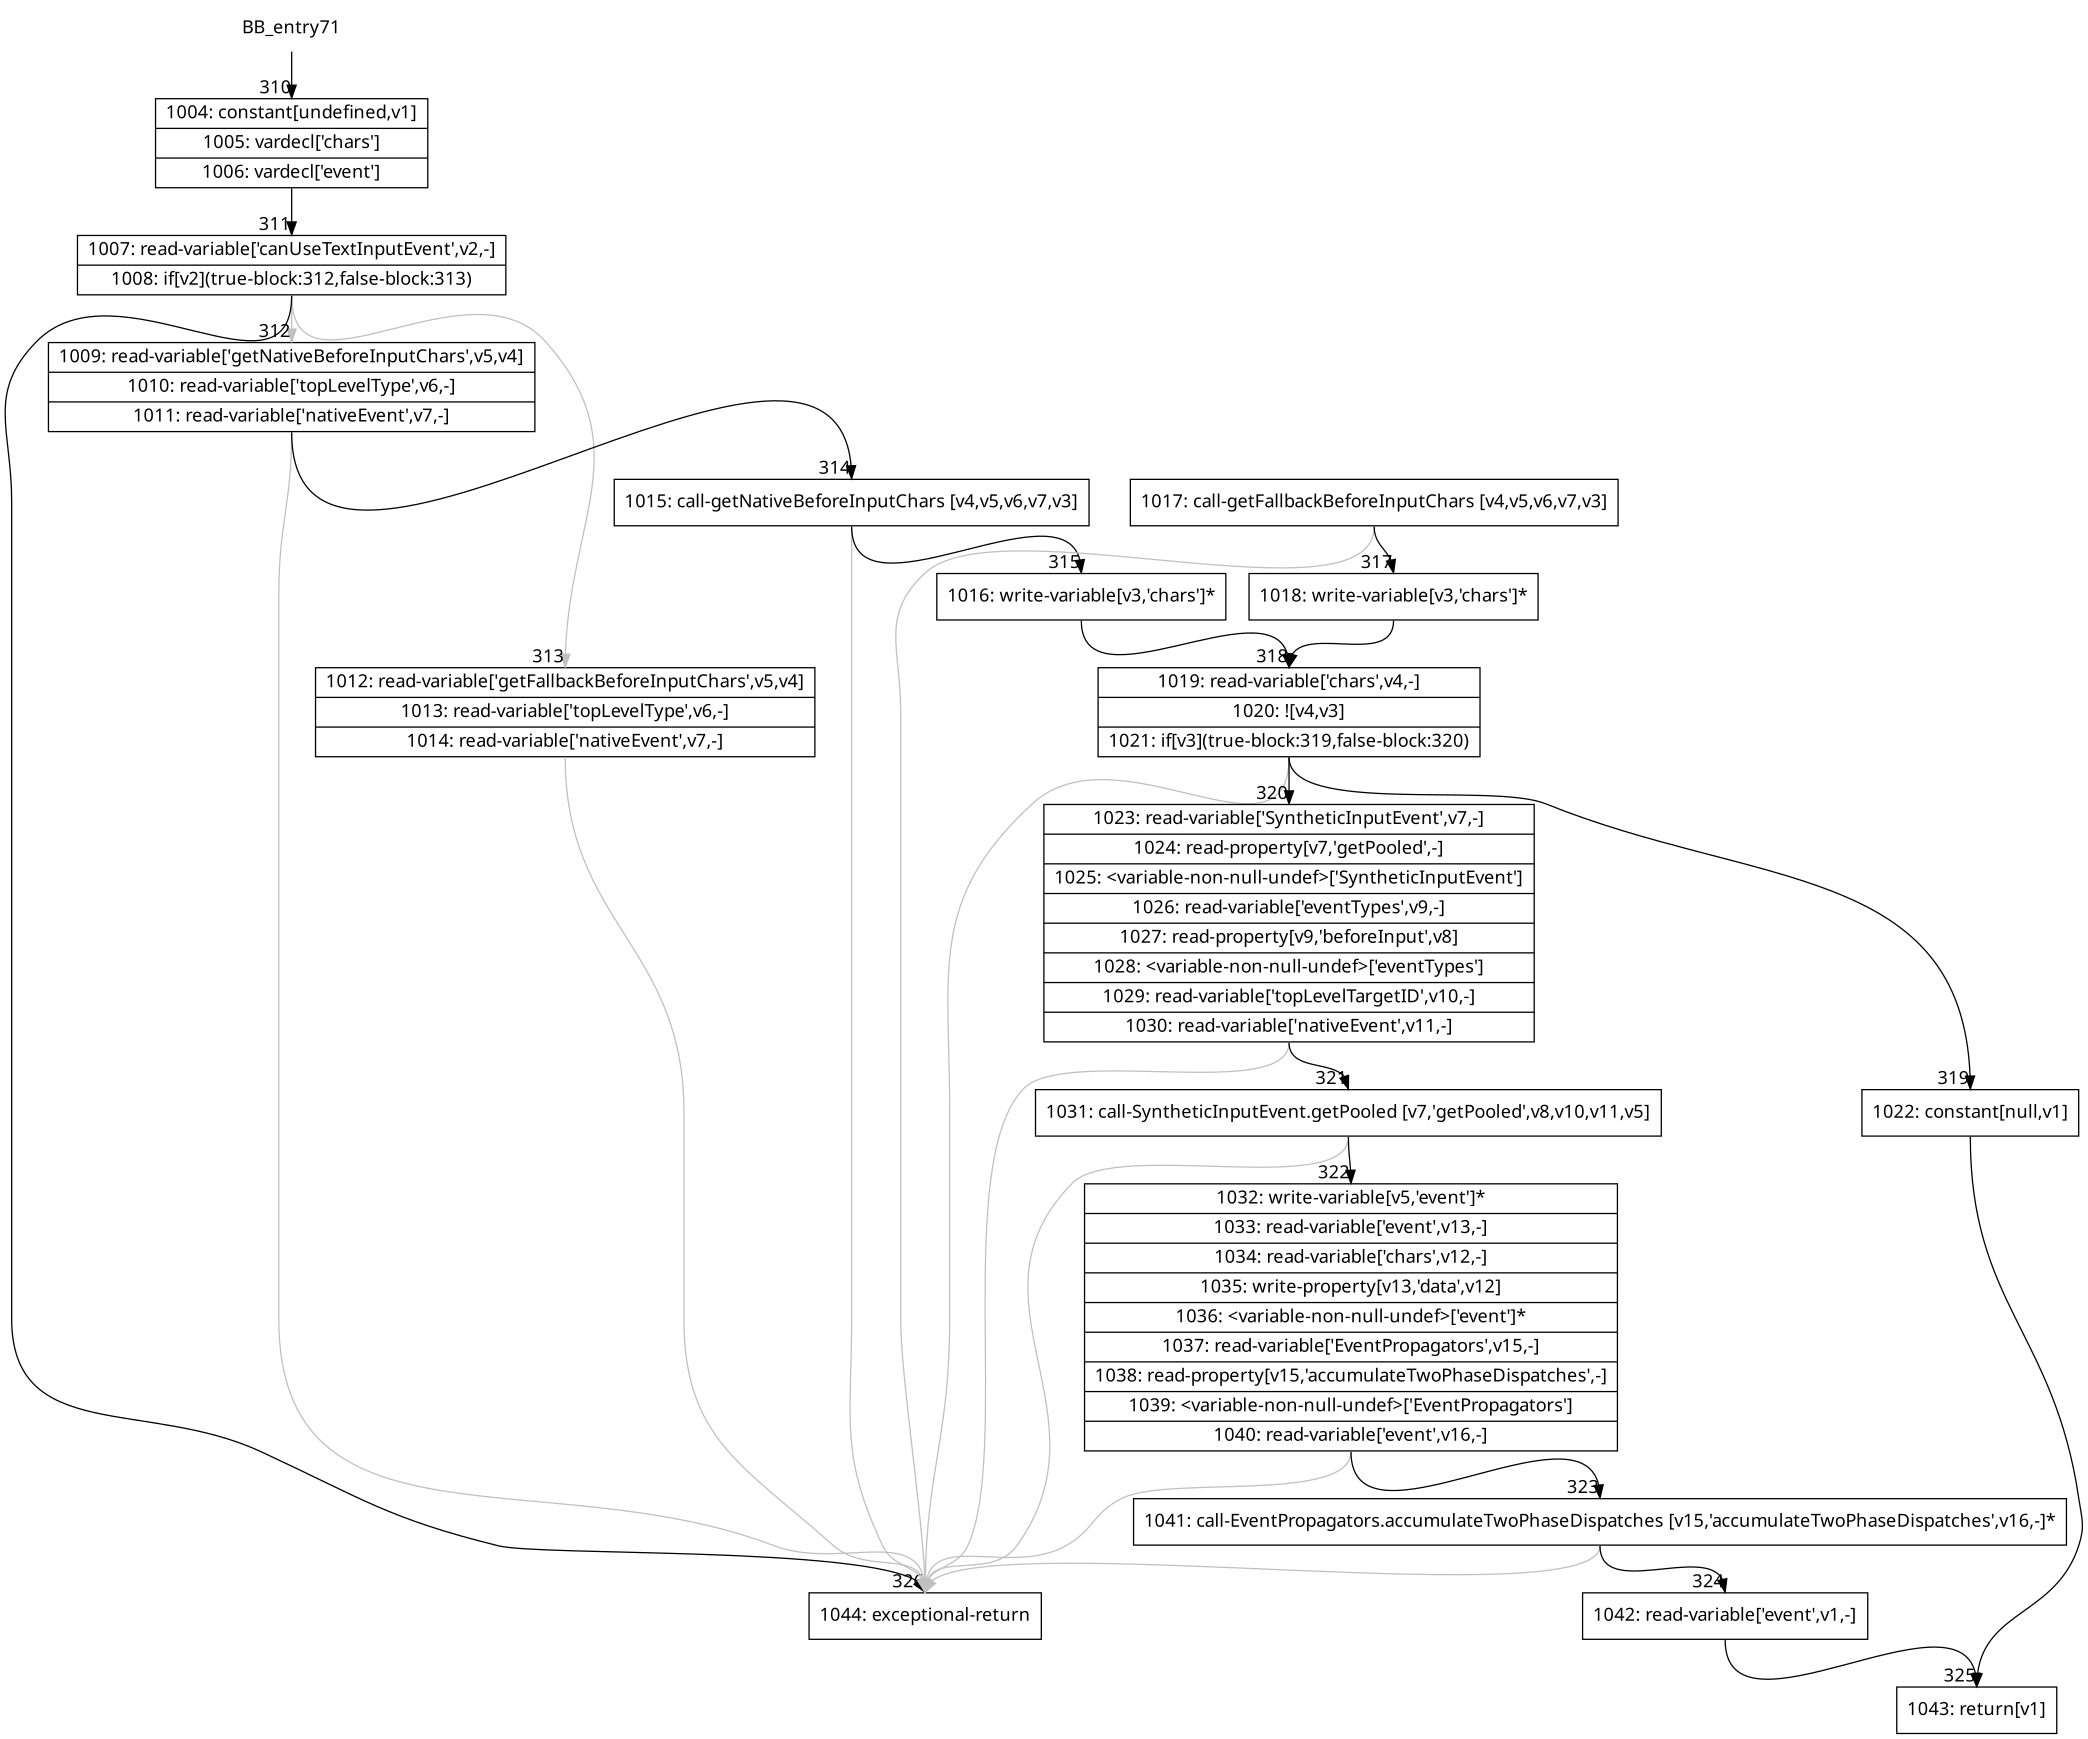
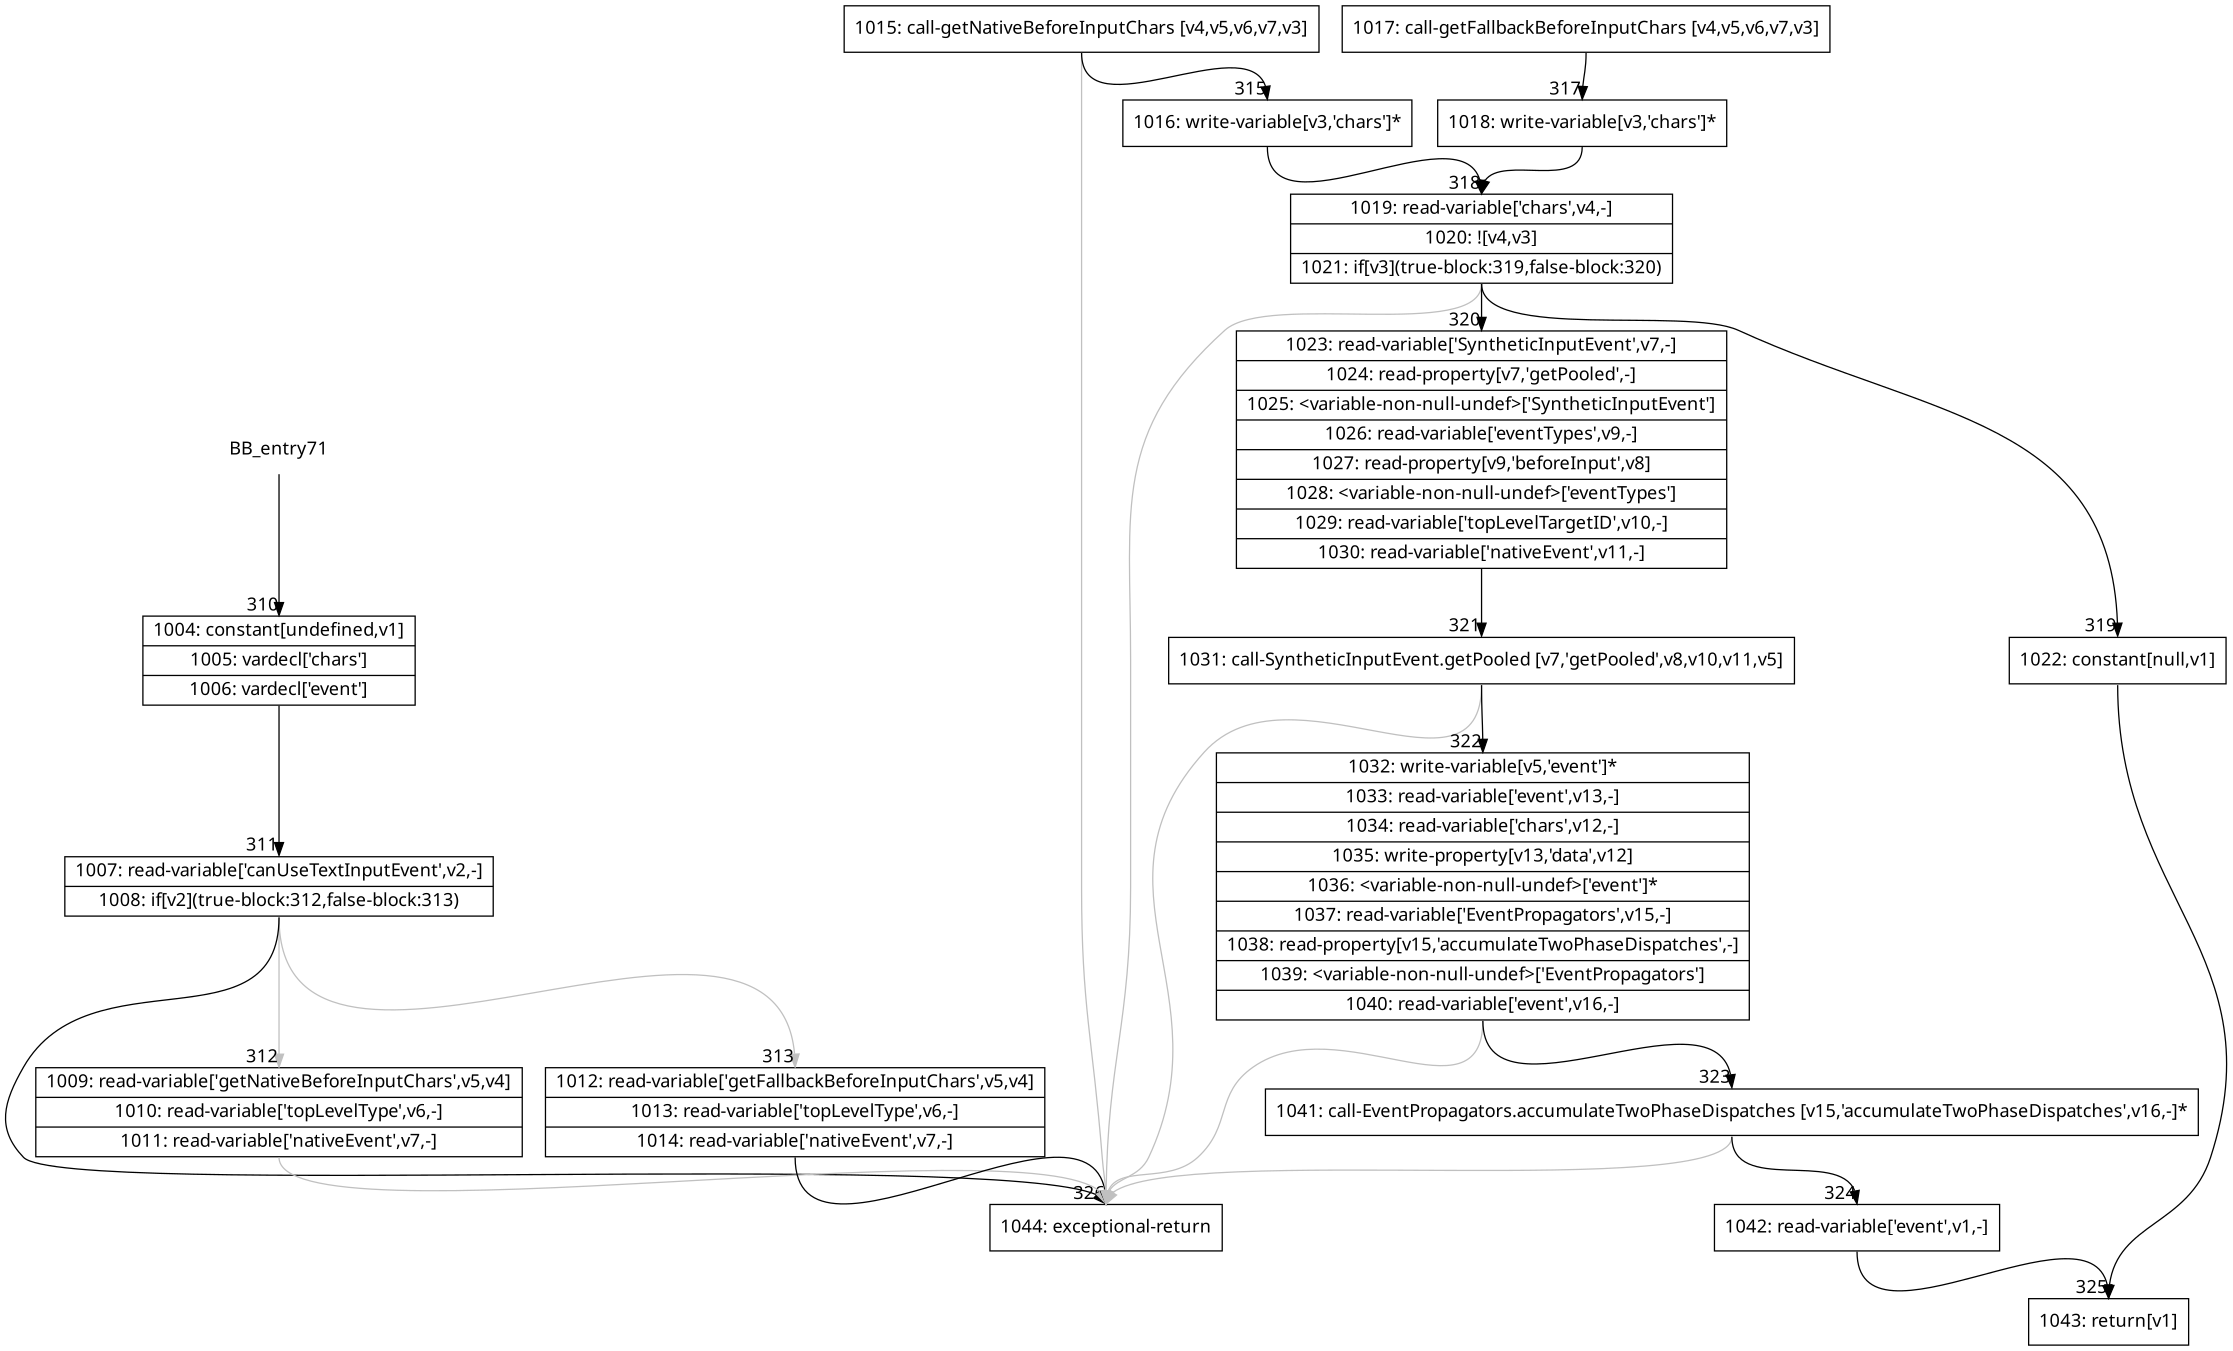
(566, 458) -> none
(901, 836) -> none
(989, 1201) -> none
(684, 1217) -> (927, 1187)
